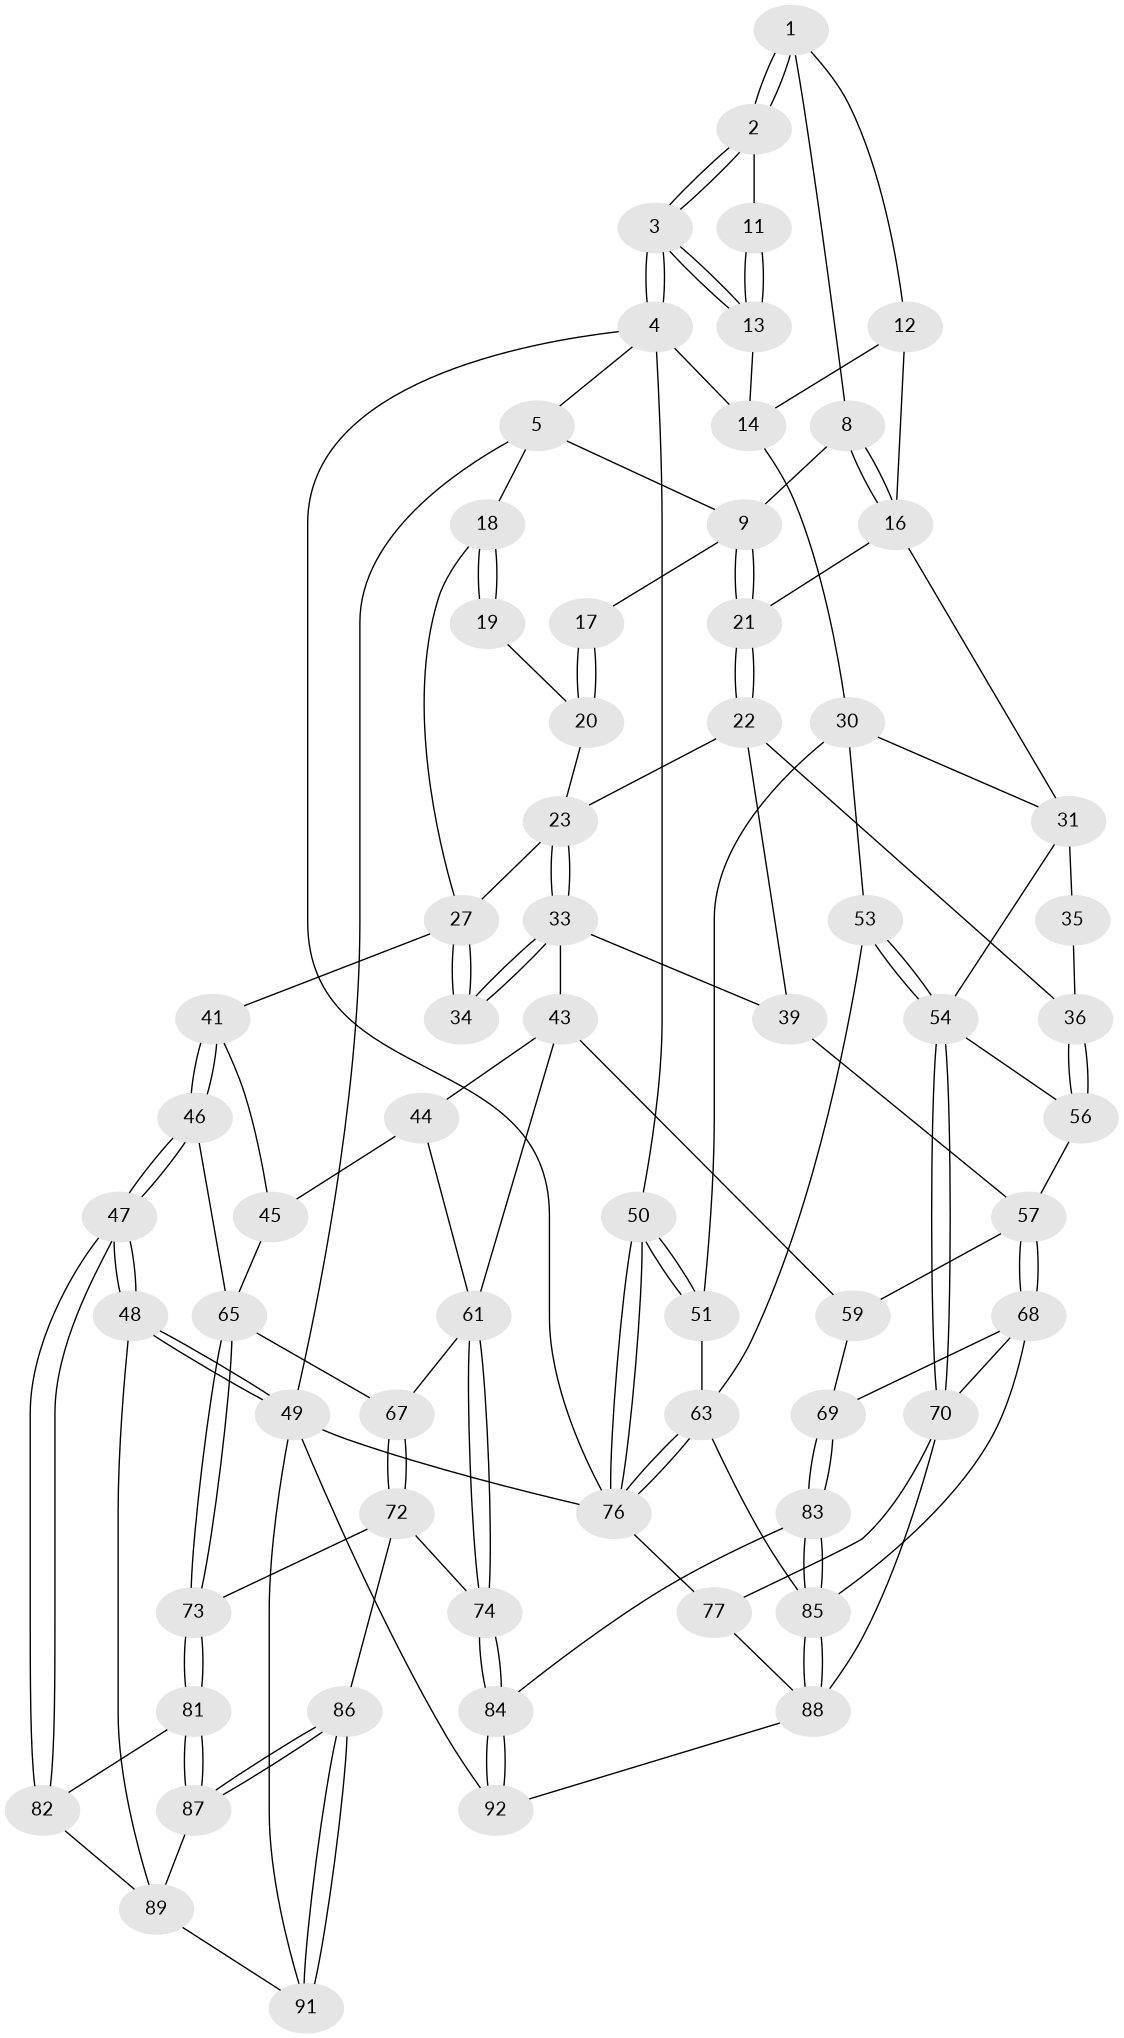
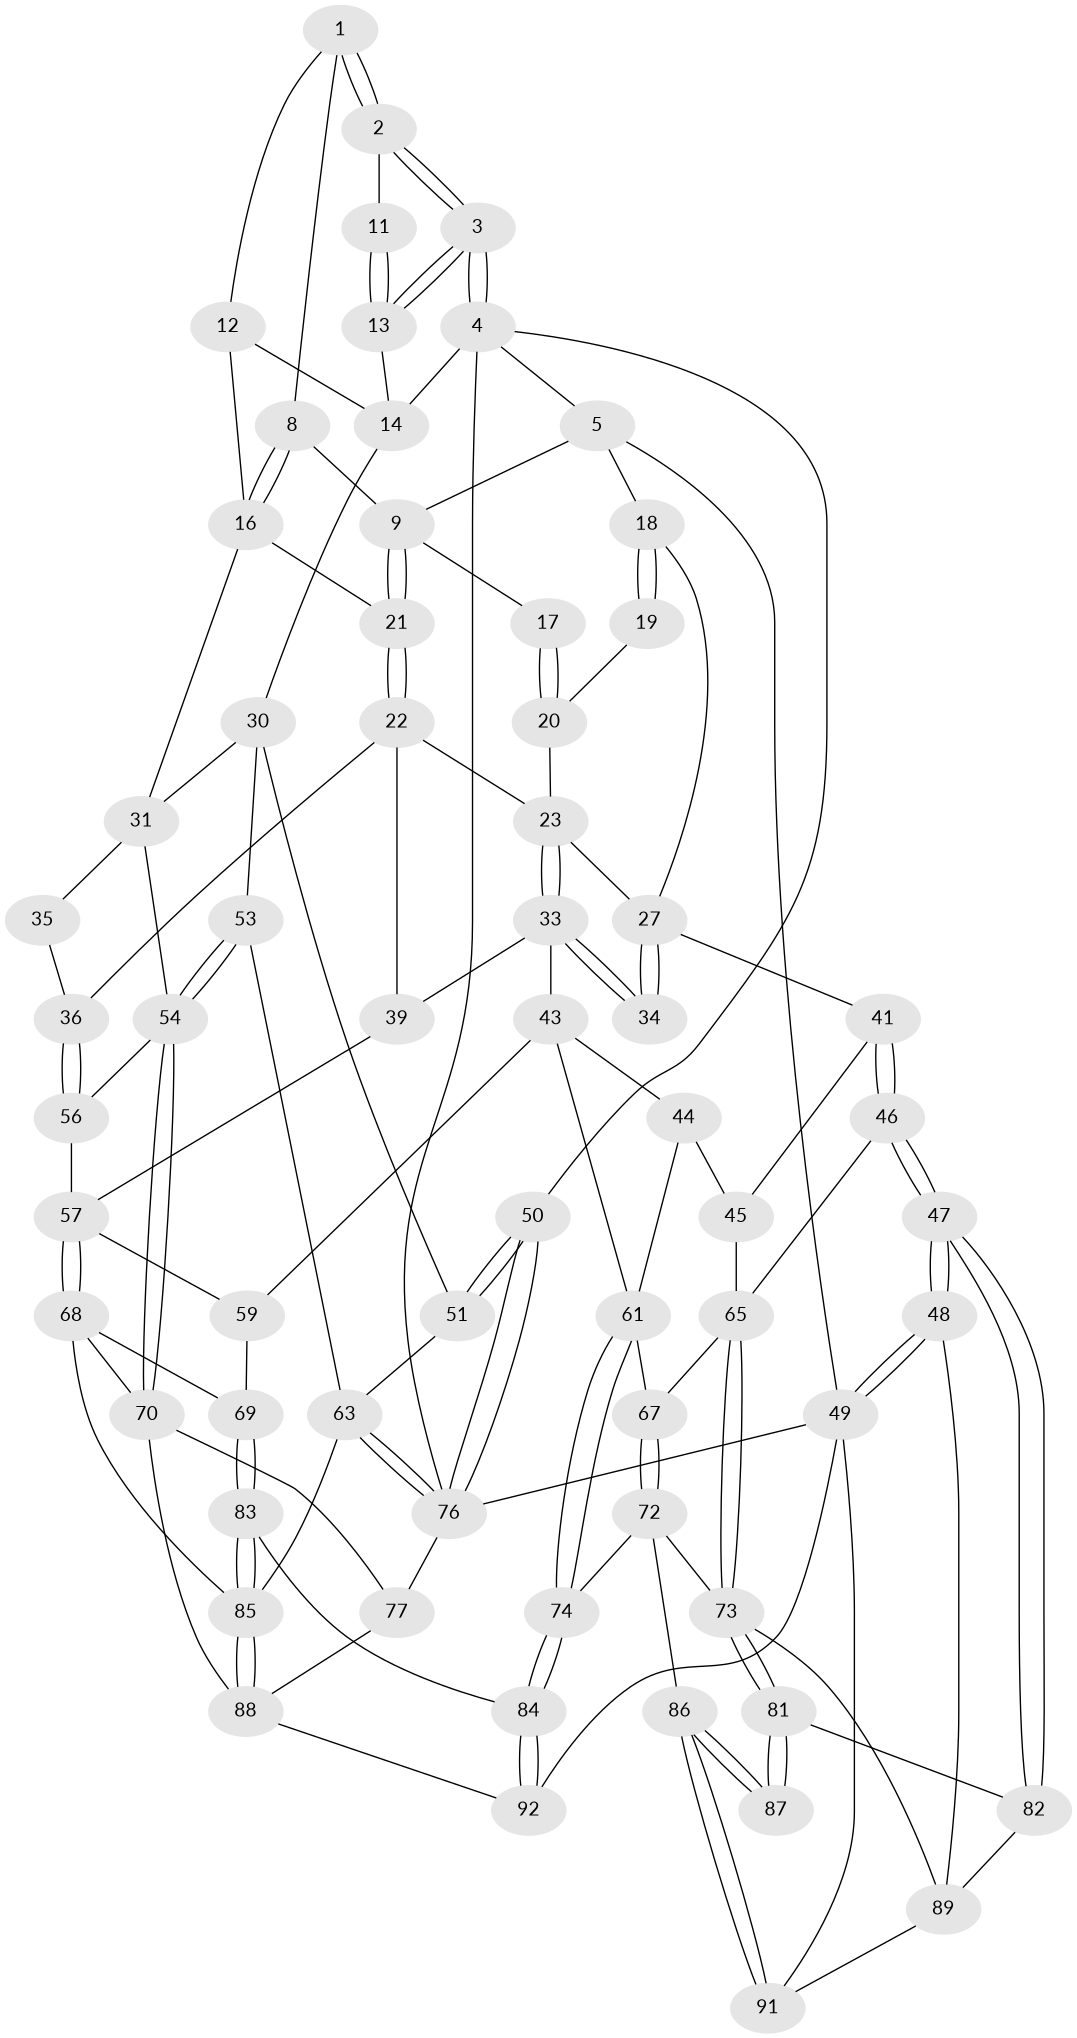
(175, 1860) -> (863, 1734)
